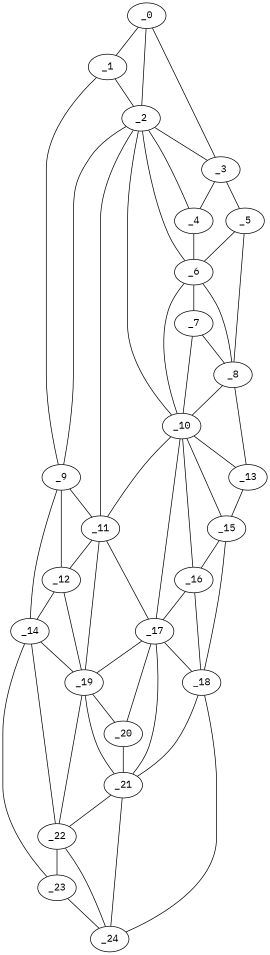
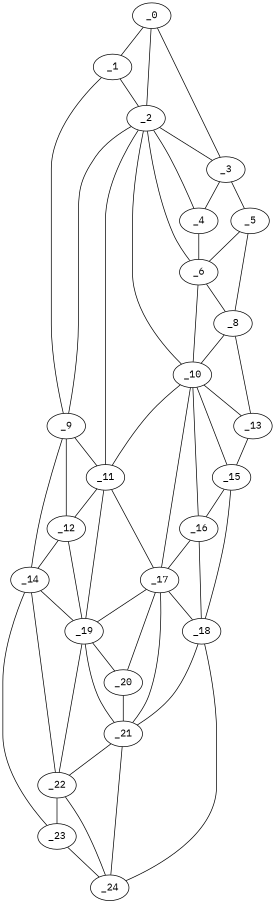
(194, 323) -> none
